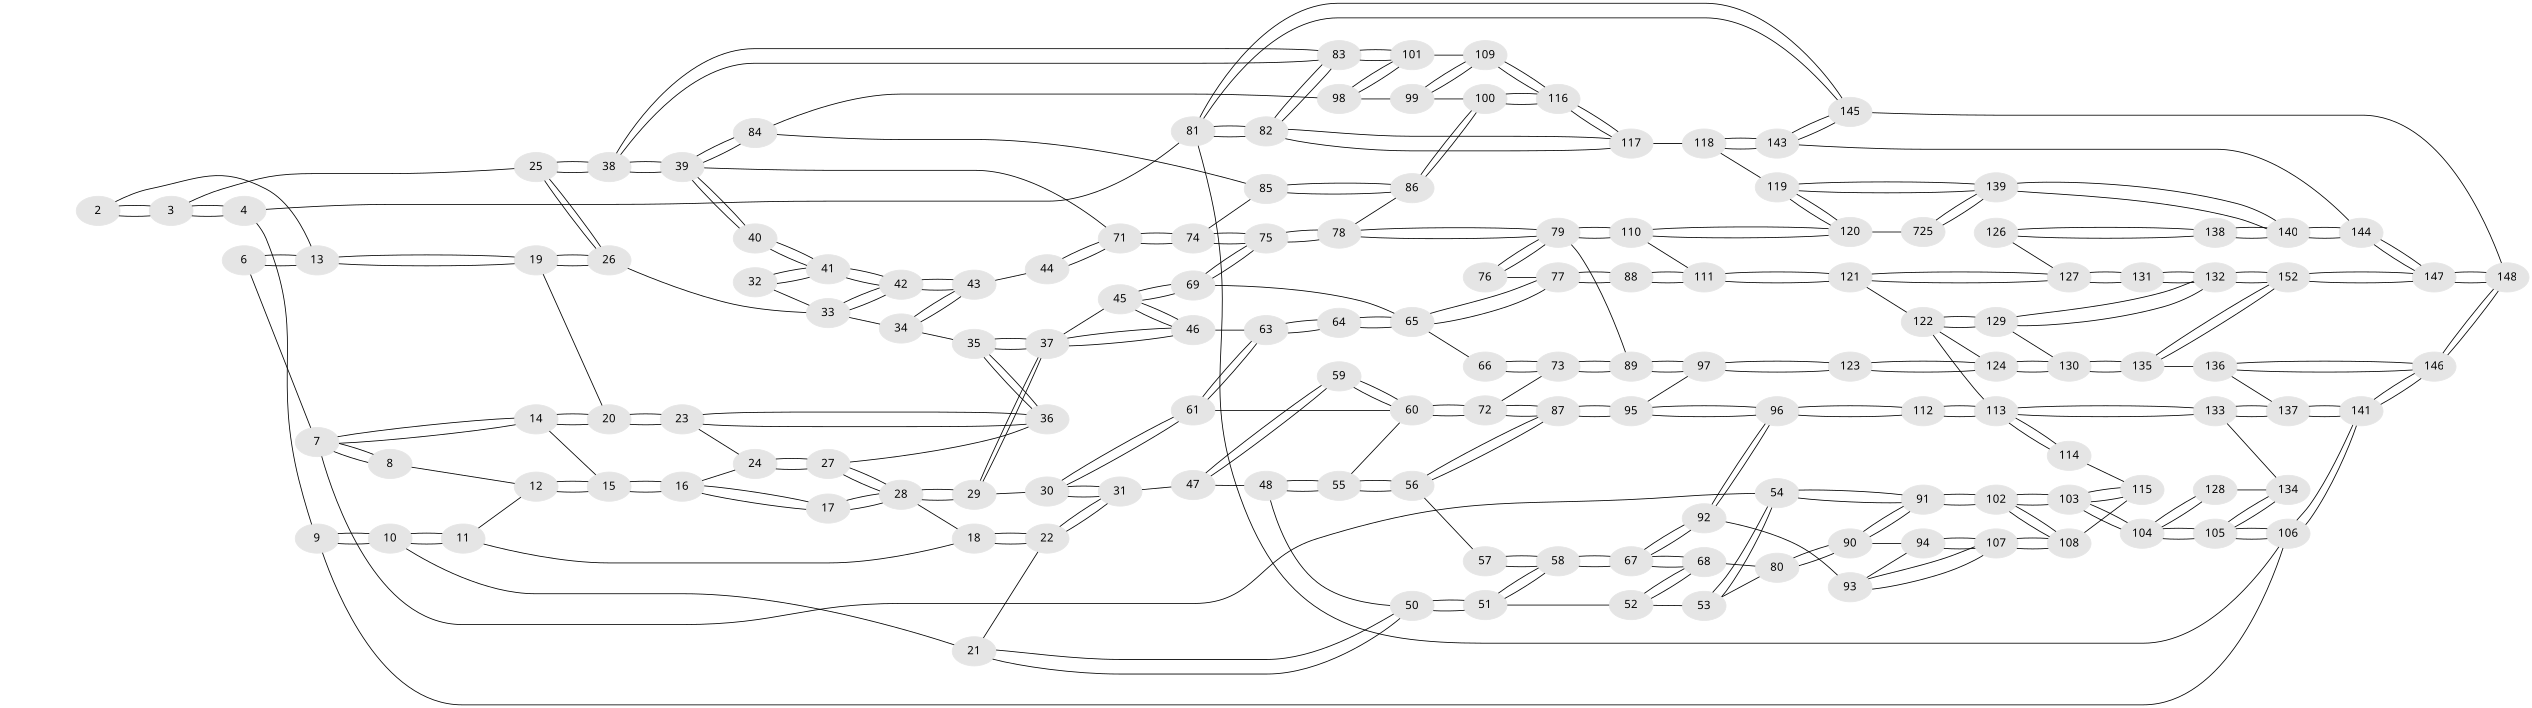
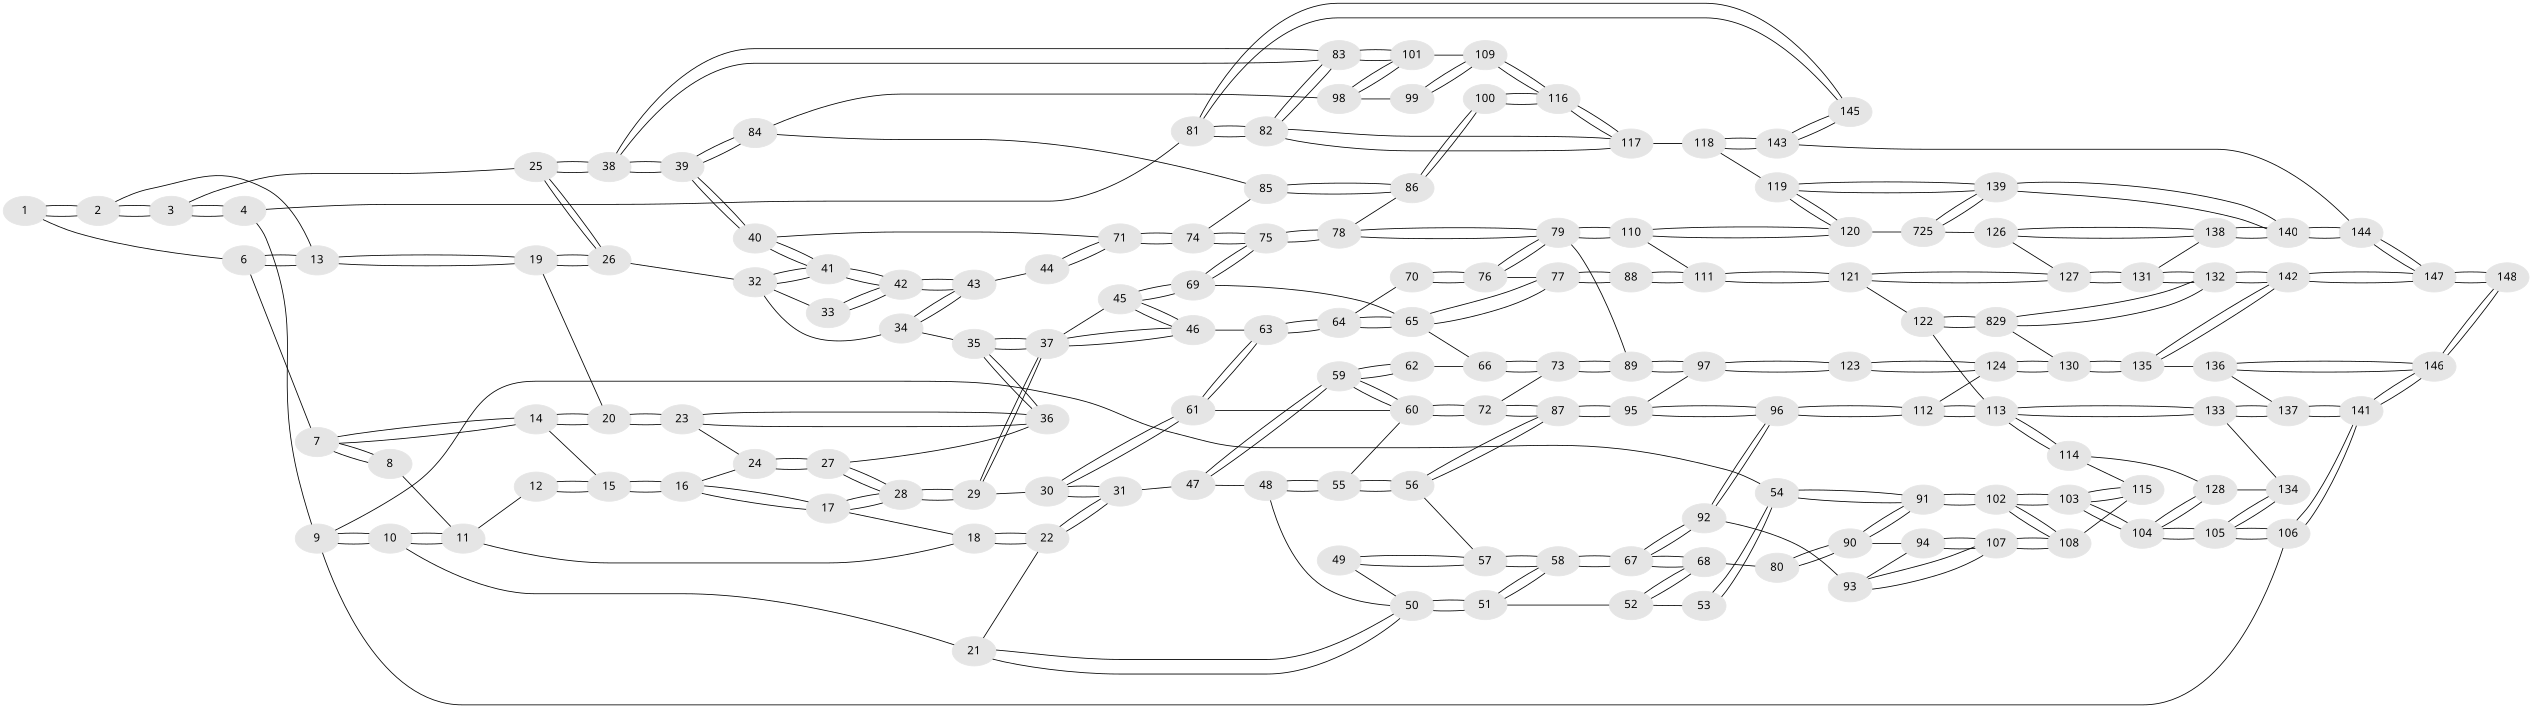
(1449, 99) -> none
(2225, 115) -> none
(912, 170) -> (938, 232)
none -> (25, 211)
none -> (1960, 232)
none -> (2179, 255)
none -> (1412, 277)
(2288, 277) -> (2288, 277)
(715, 299) -> (682, 271)
(865, 321) -> (815, 338)
(1996, 322) -> (1996, 322)
(1960, 344) -> (1960, 389)
none -> (1412, 367)
none -> (2146, 464)
(463, 475) -> (427, 501)
(938, 517) -> (901, 524)
none -> (1339, 560)
(1741, 587) -> none
(964, 603) -> (988, 384)
(1567, 643) -> none
